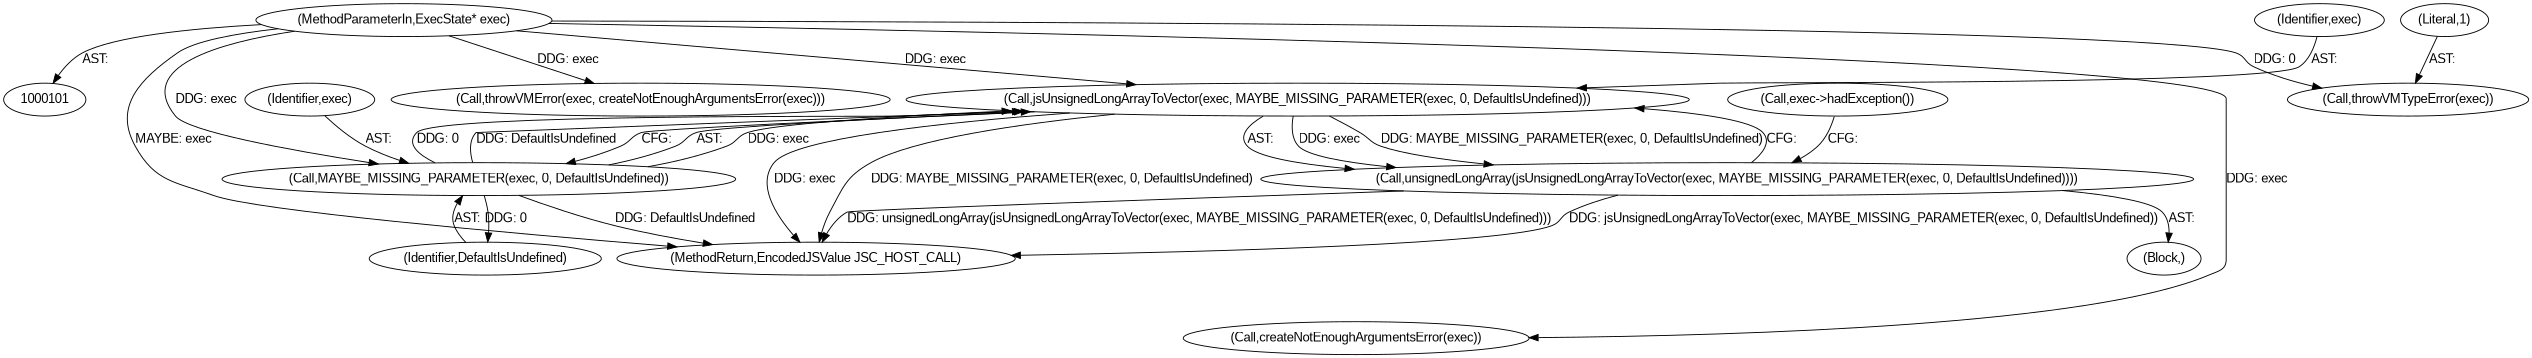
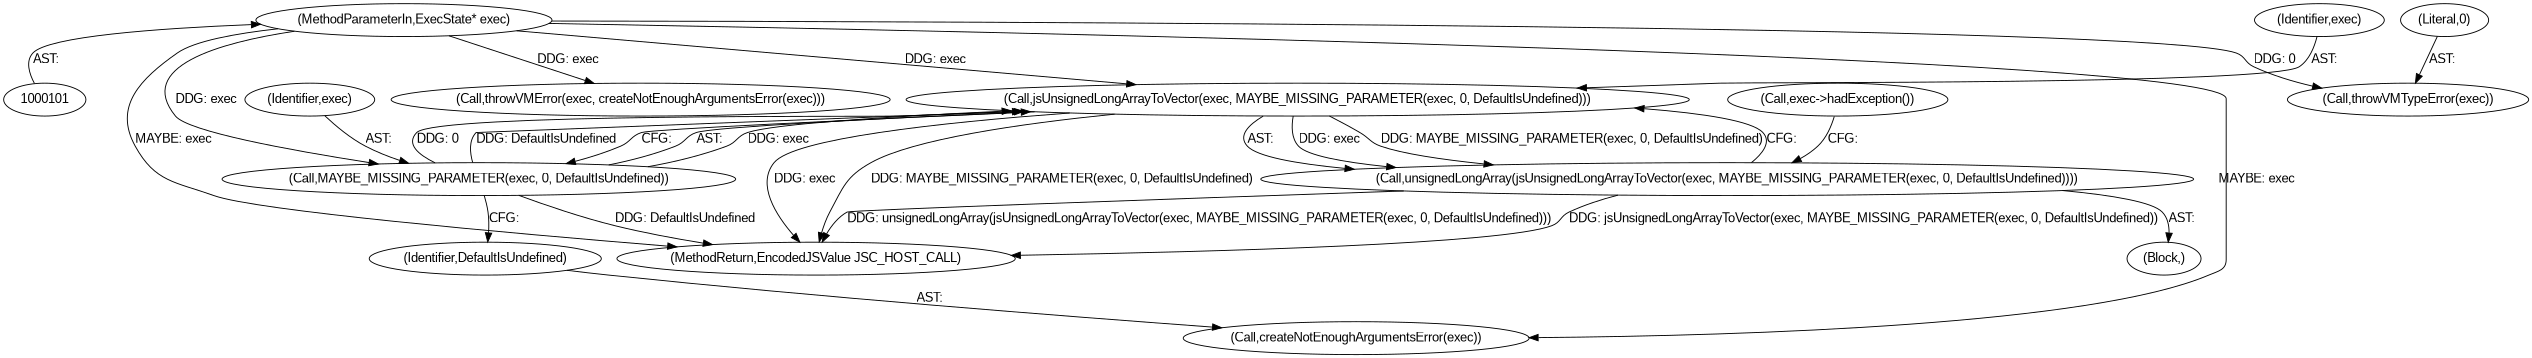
(2445, 20) -> (2445, 20)
(154, 34) -> (125, 33)
(2257, 179) -> (2257, 179)
(506, 219) -> (506, 219)
(453, 221) -> (889, 301)
